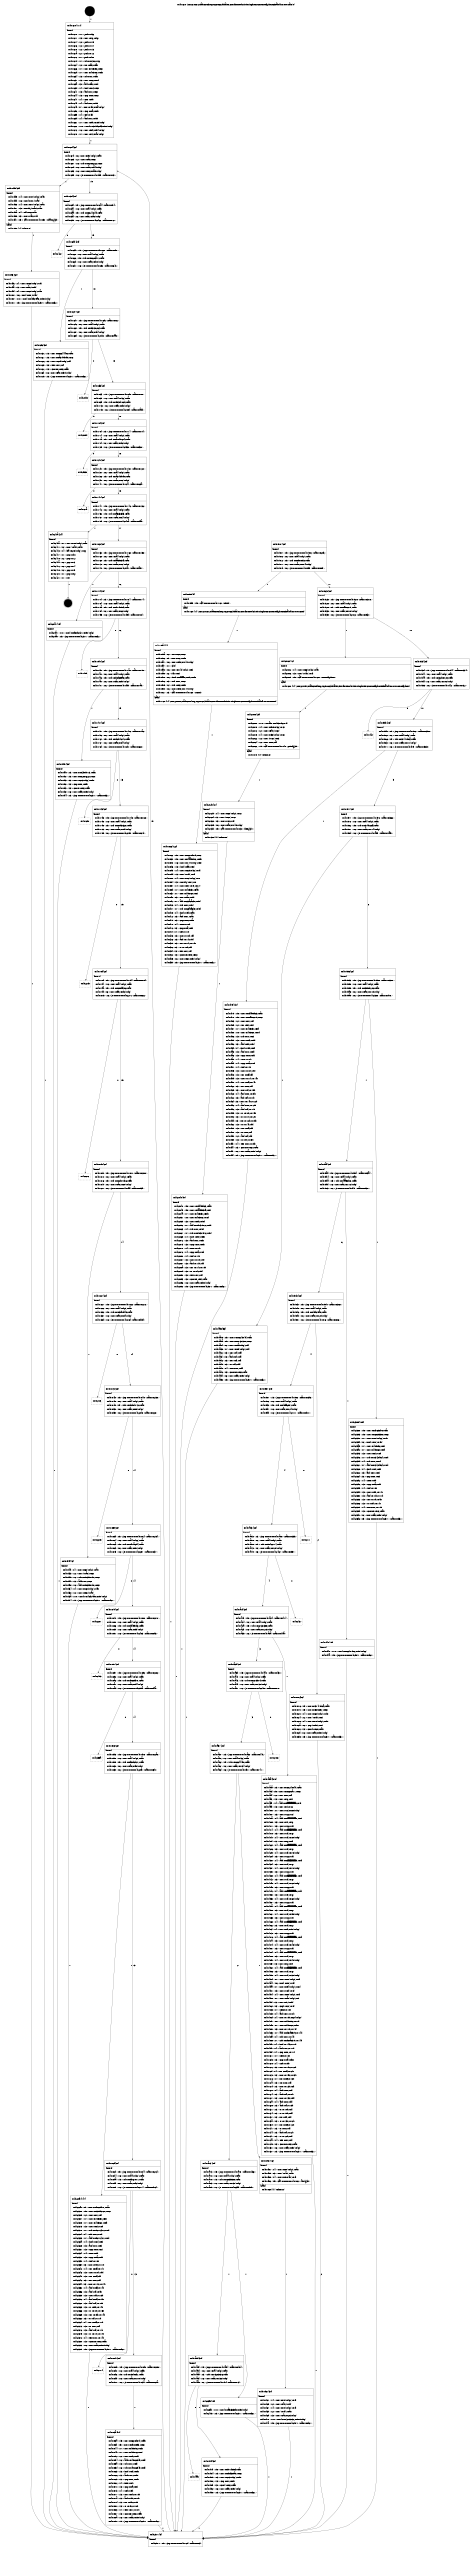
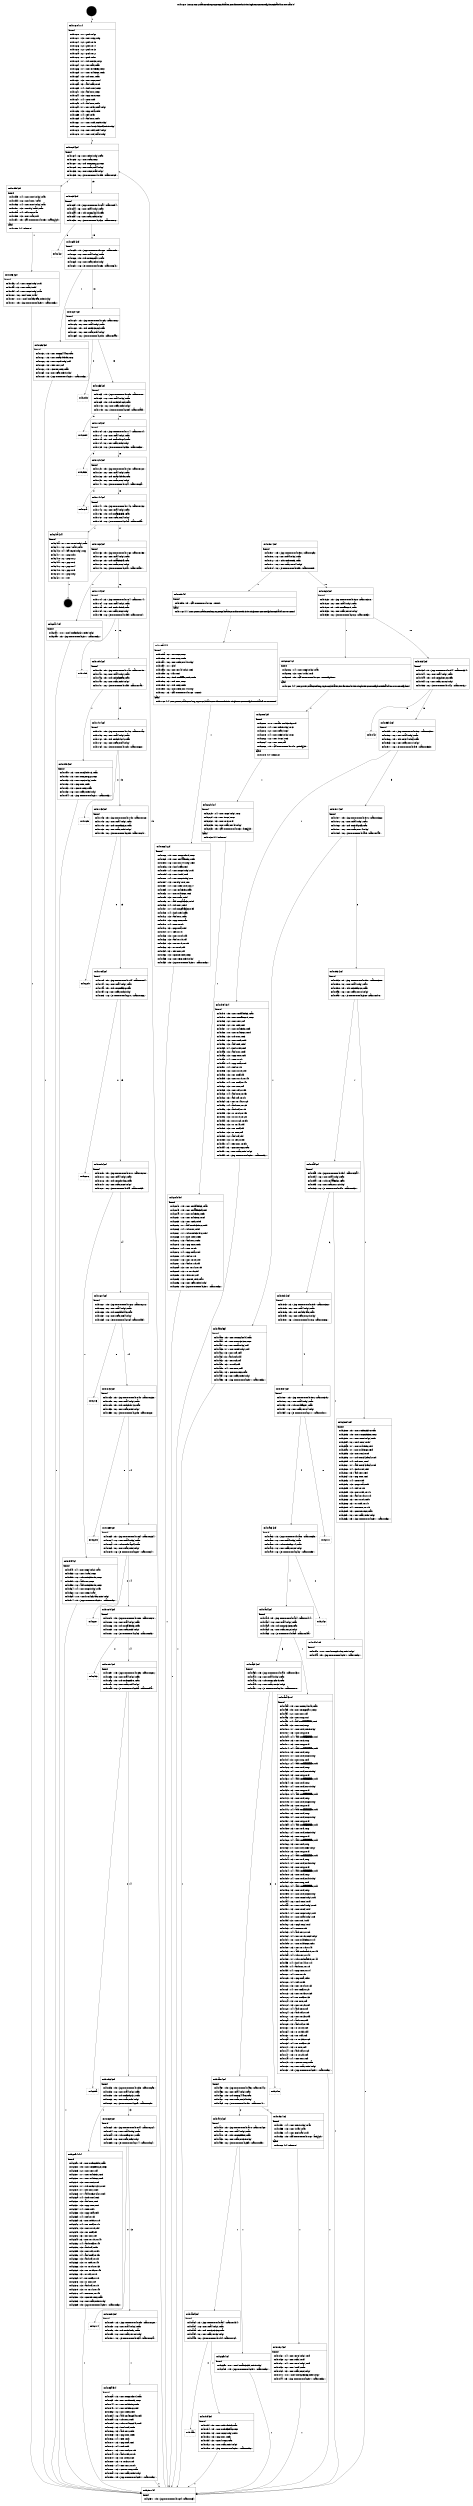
(317, 1717) -> none
